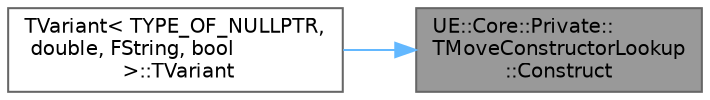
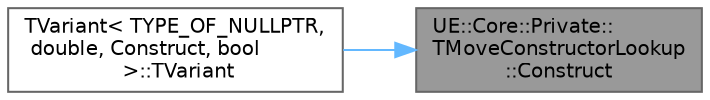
(175, 50) -> (175, 50)
